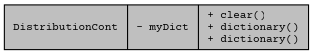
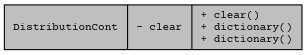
(163, 27) -> (160, 27)
